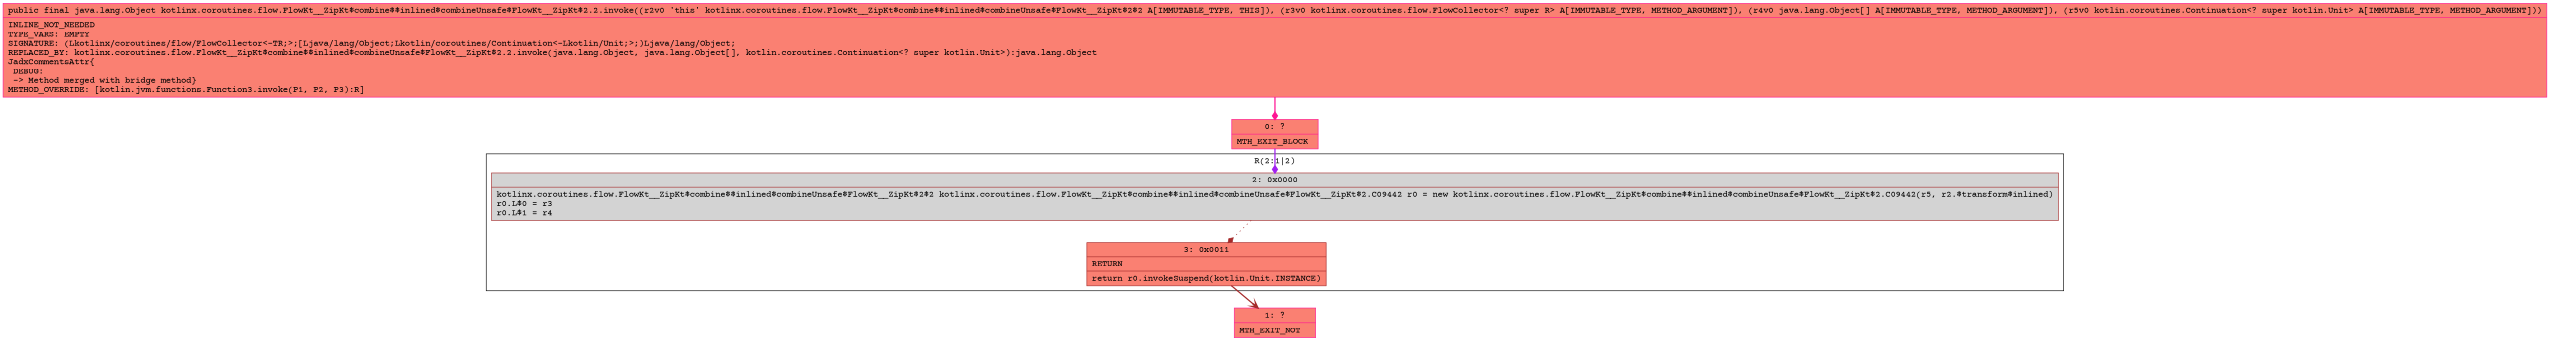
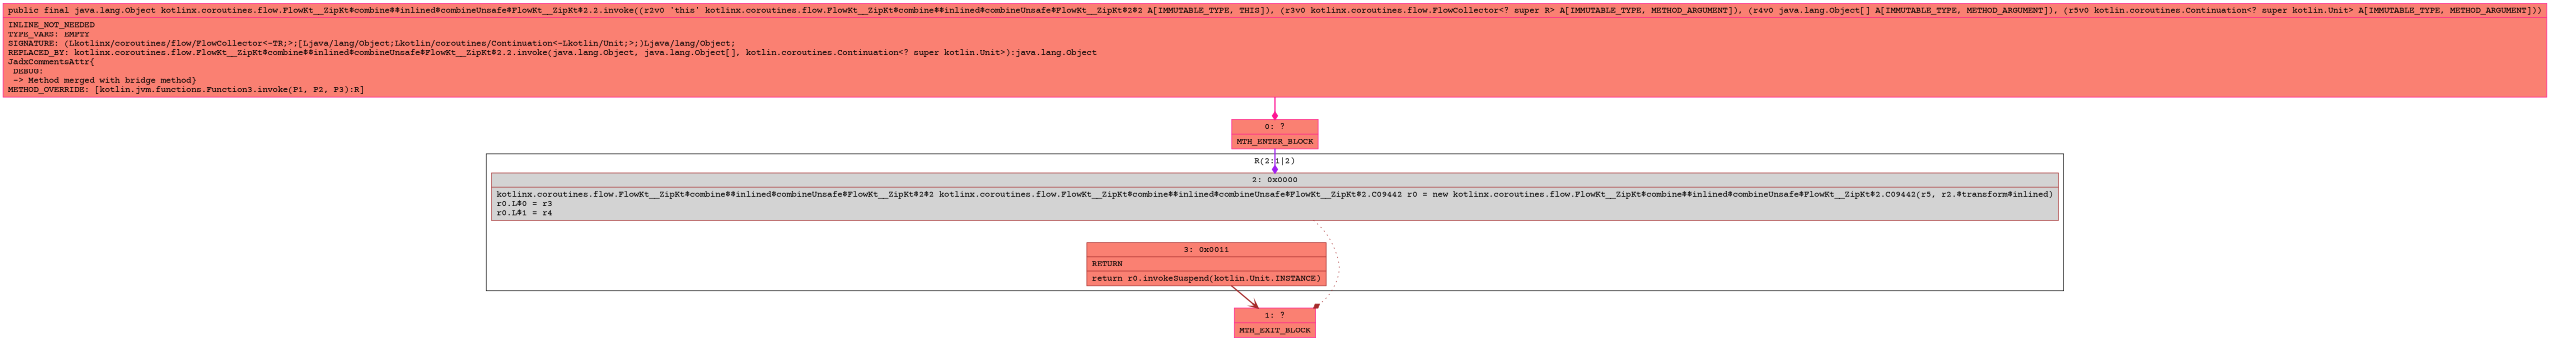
(1272, 141) -> (1275, 141)
(1242, 229) -> (1339, 261)
(1270, 330) -> (1275, 330)
